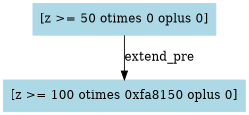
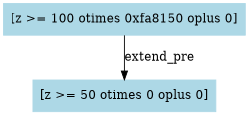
(124, 53) -> (124, 53)
